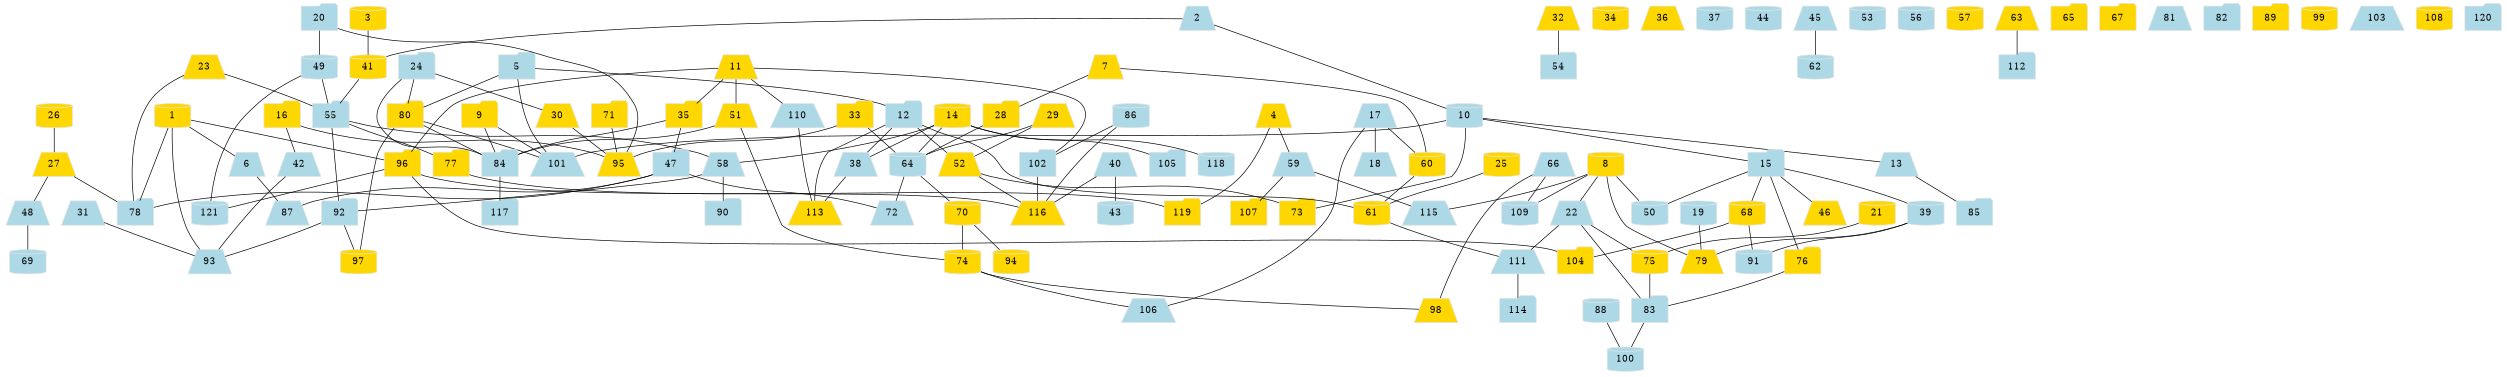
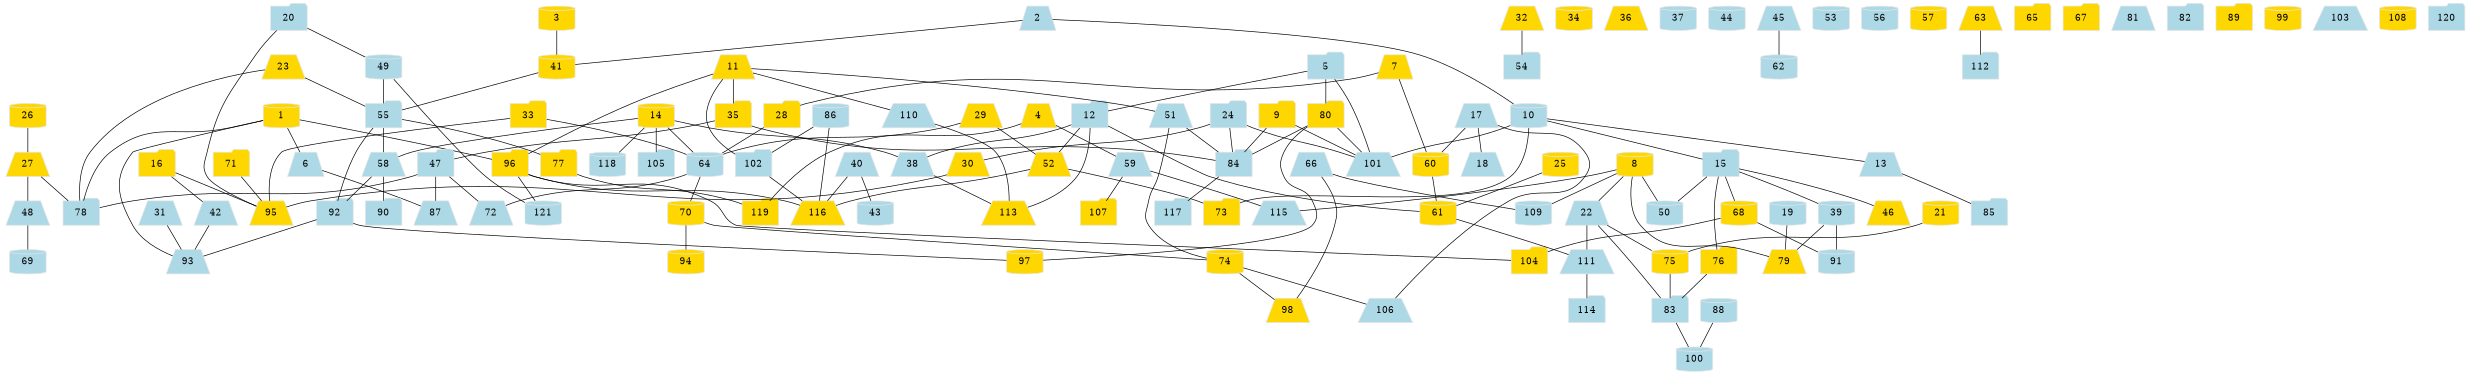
(411, 91) -> (1301, 142)
(736, 116) -> (1171, 116)
